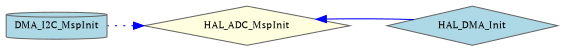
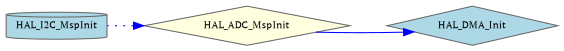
(370, 19) -> (360, 33)
(57, 26) -> (57, 26)
